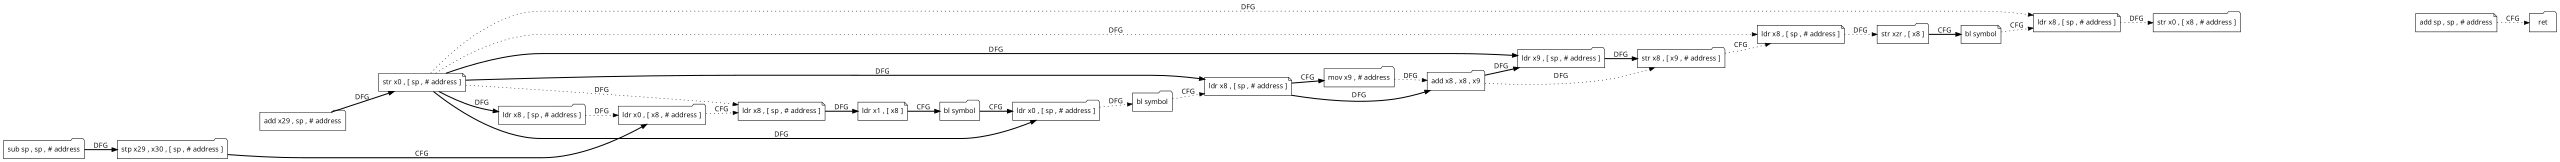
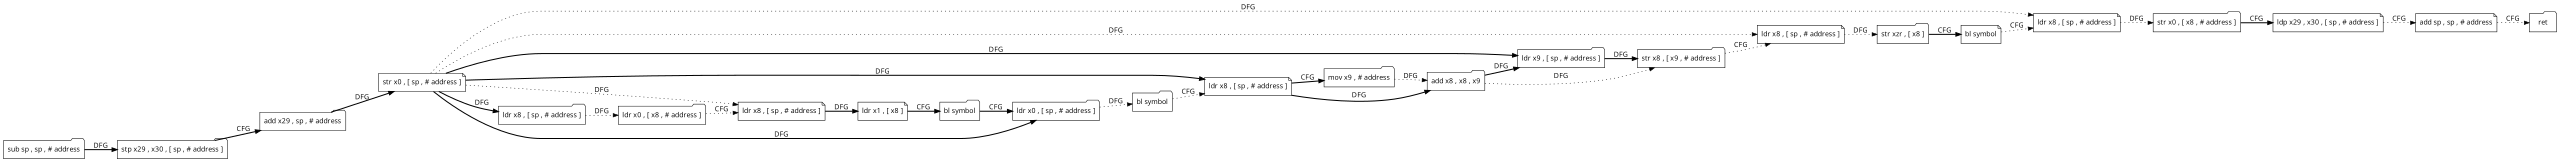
none -> (2328, 23)
(438, 158) -> (235, 136)
